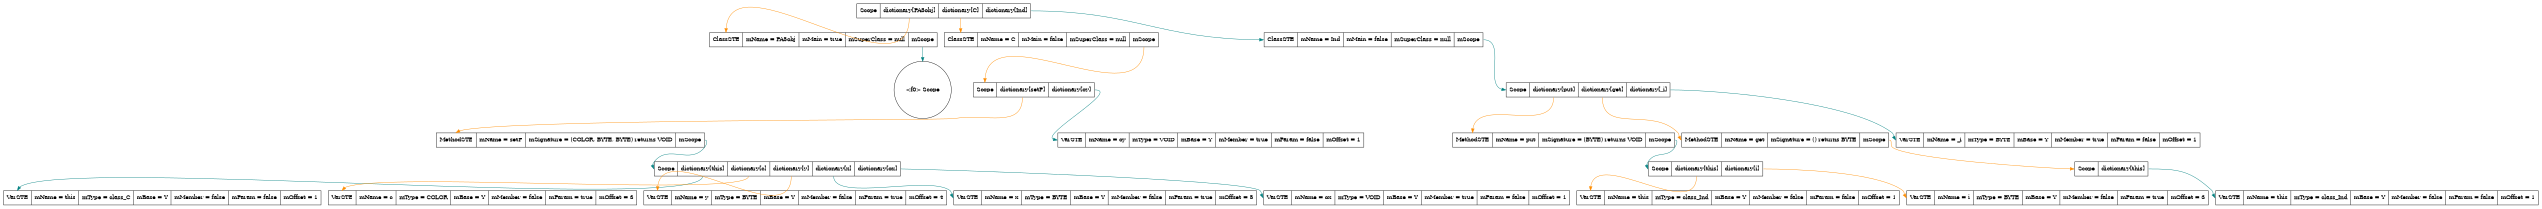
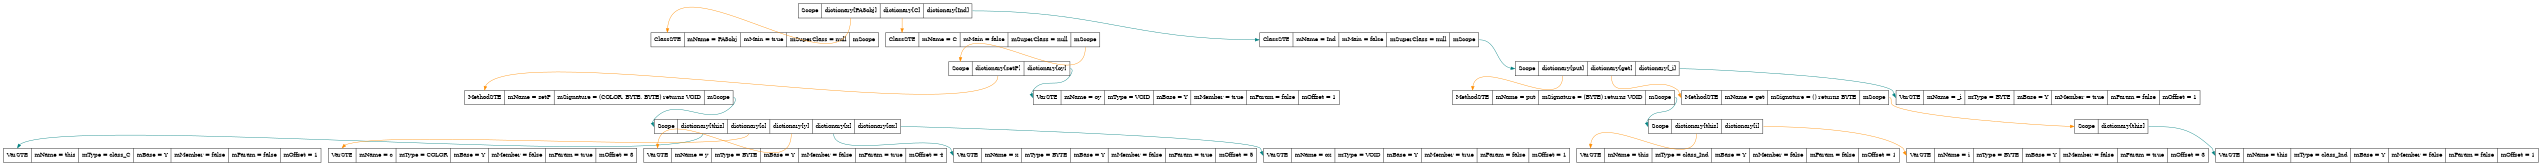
(923, 90) -> none
